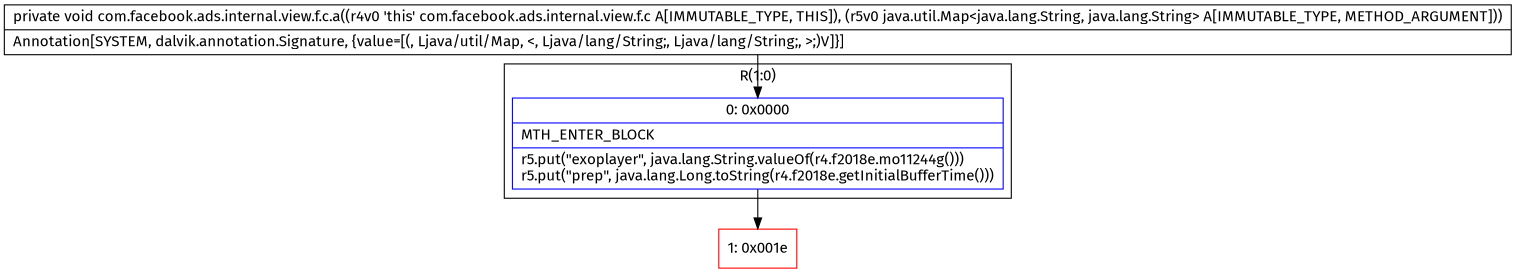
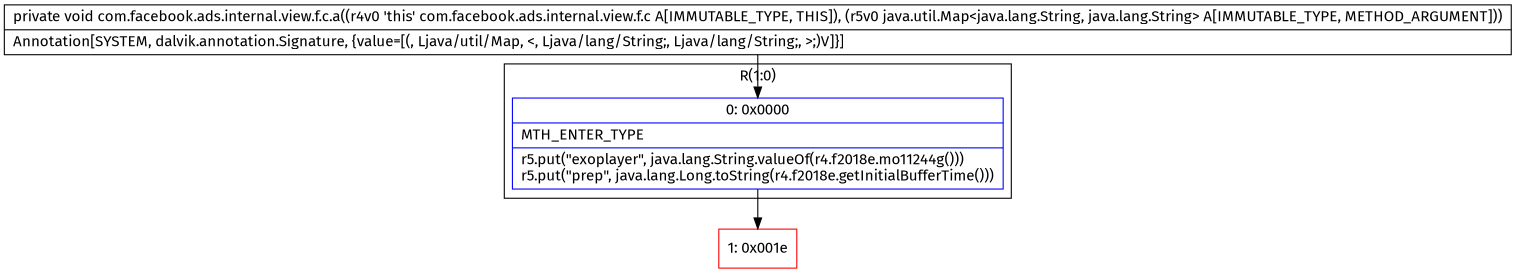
(588, 135) -> (583, 135)
